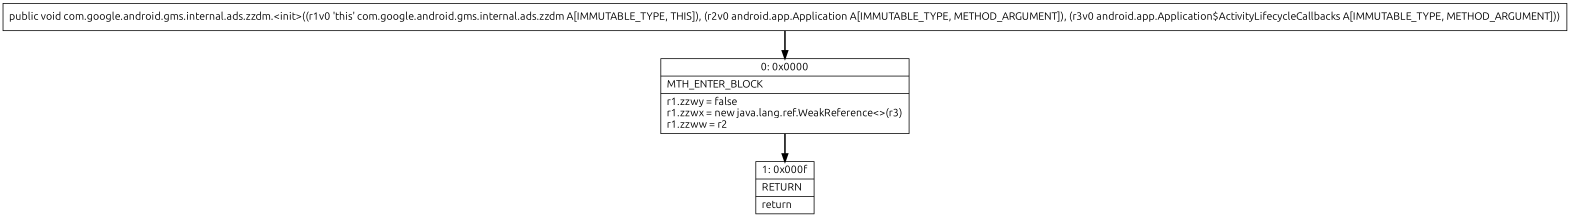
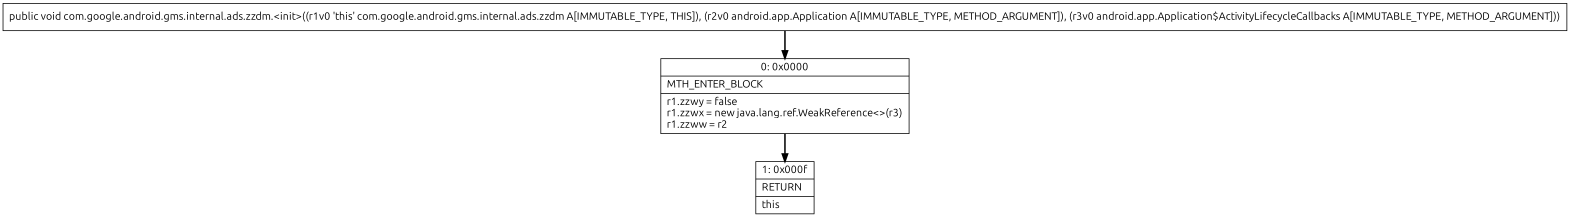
(777, 205) -> (771, 205)
